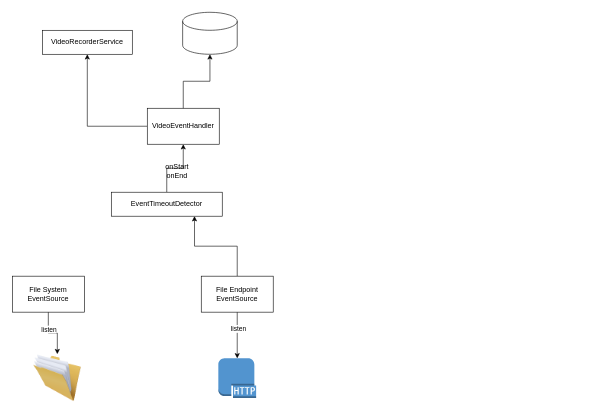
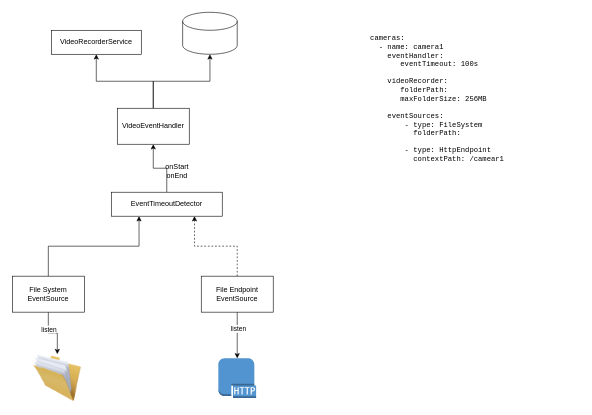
(87, 42) -> (96, 42)
none -> (474, 120)
(183, 126) -> (153, 126)
none -> (48, 246)
(218, 246) -> (218, 246)
